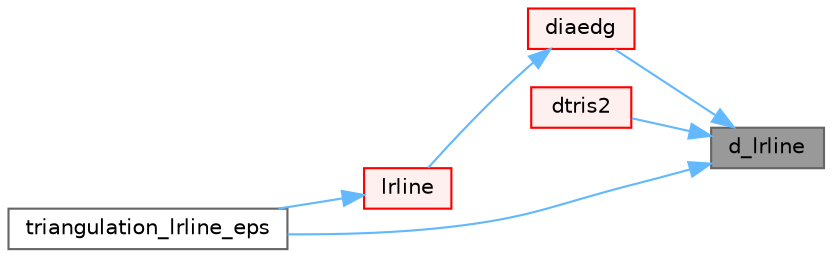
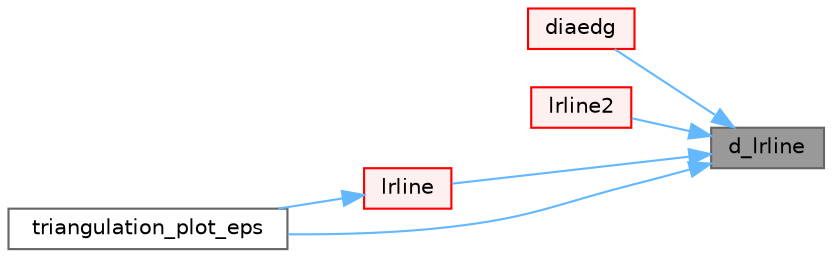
(581, 108) -> (581, 108)
(479, 114) -> (571, 170)
(148, 229) -> (148, 229)
